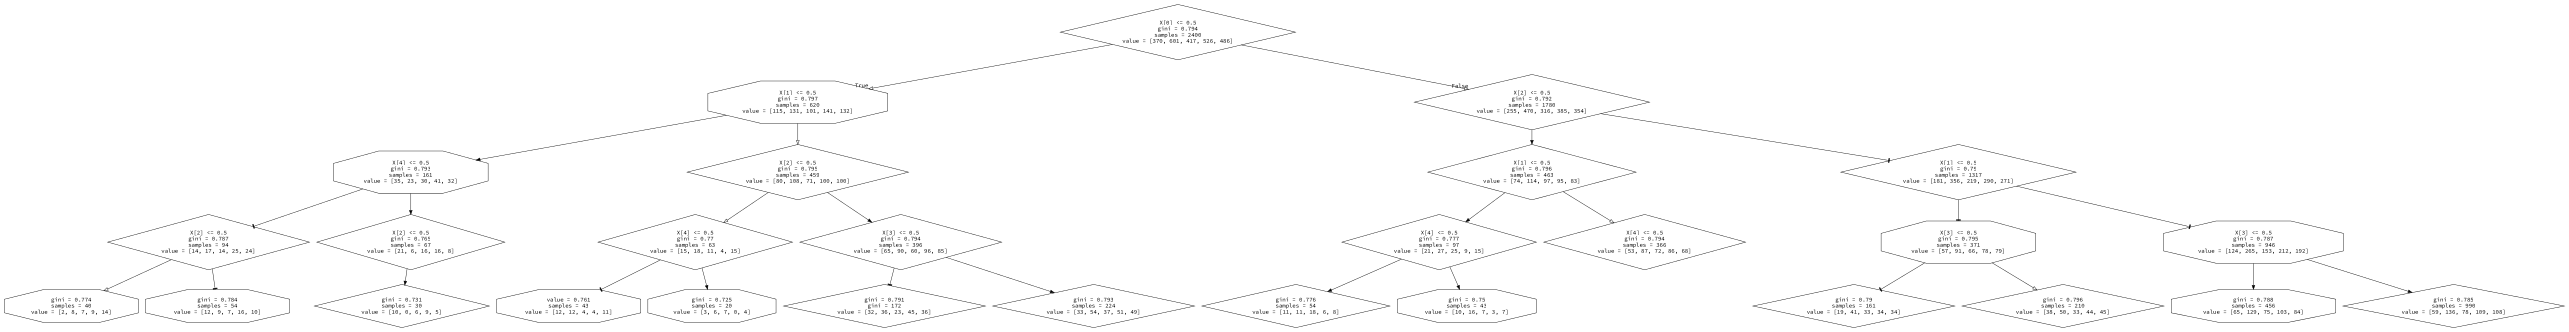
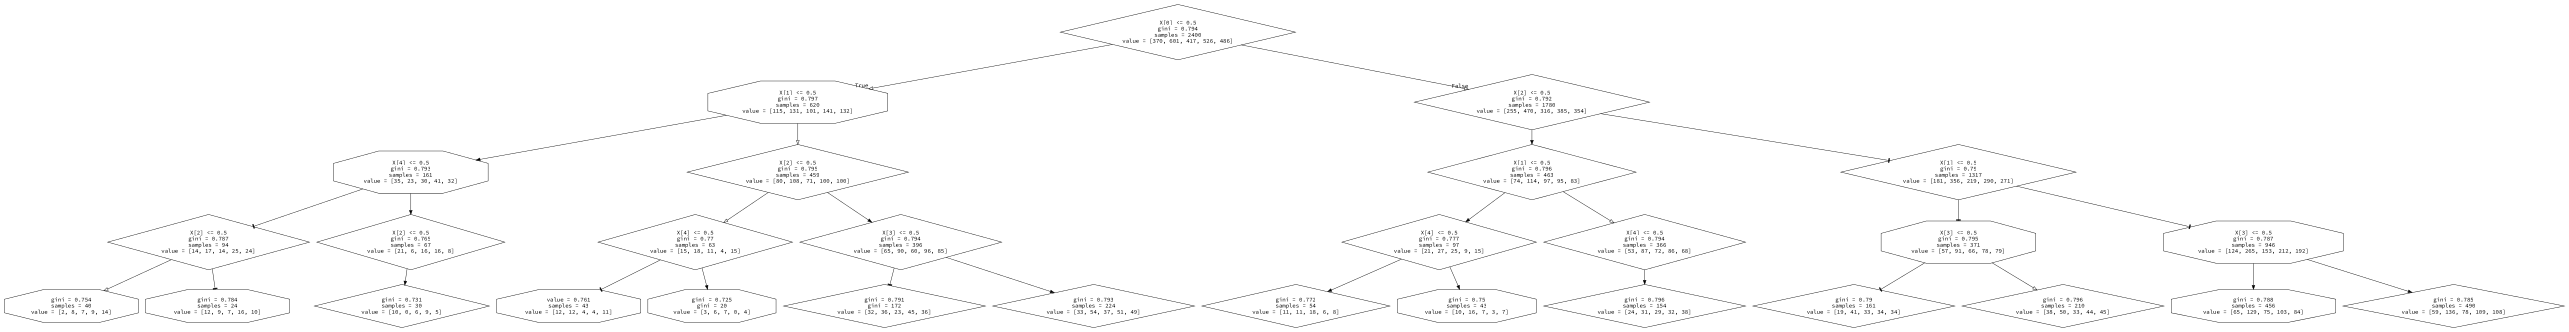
(71, 306) -> (71, 306)
(218, 306) -> (218, 306)
(712, 306) -> (712, 306)
(1296, 306) -> (1296, 306)
none -> (1645, 306)
(2454, 306) -> (2454, 306)
